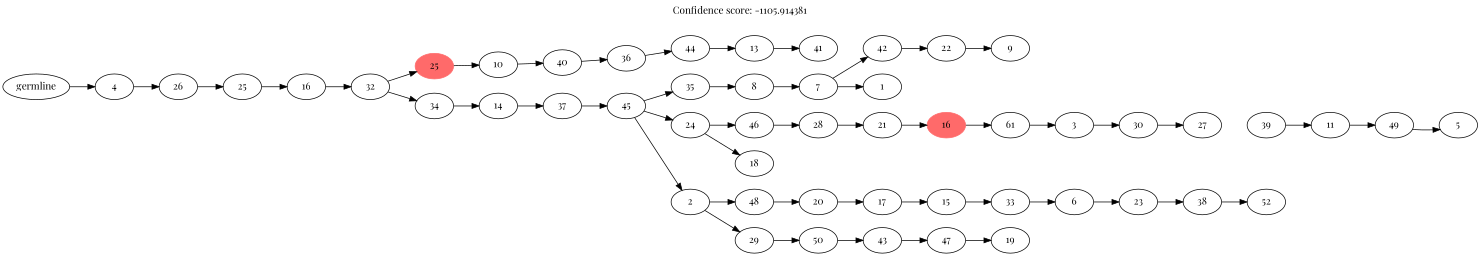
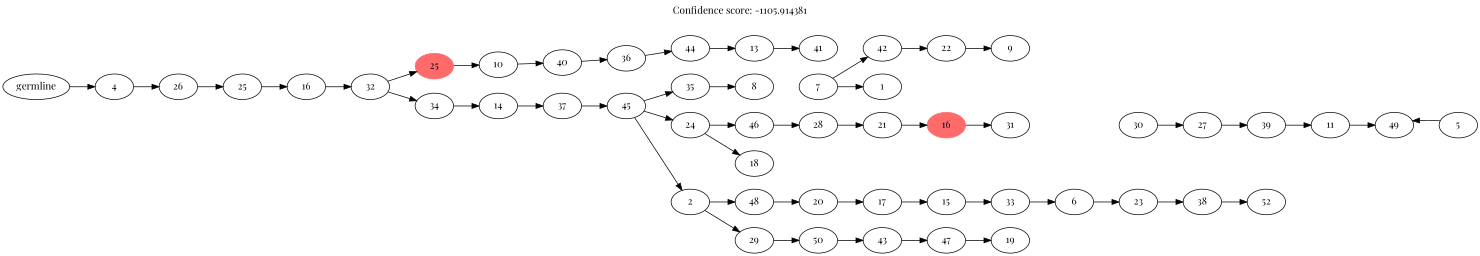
(783, 87) -> none
(1010, 125) -> (1010, 125)
(1074, 125) -> none
none -> (1231, 125)
(1423, 130) -> (1430, 120)
